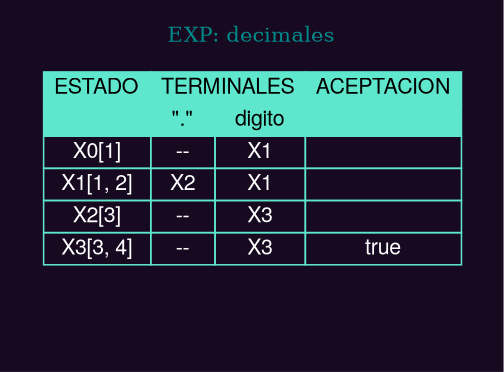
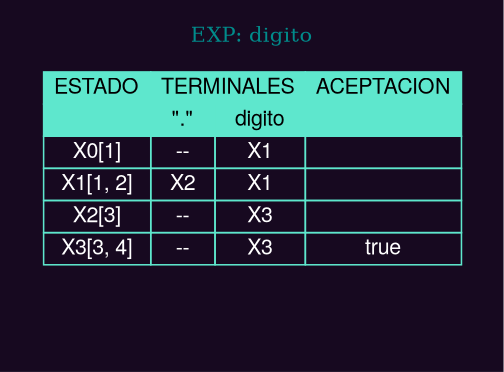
(252, 36) -> (252, 36)
